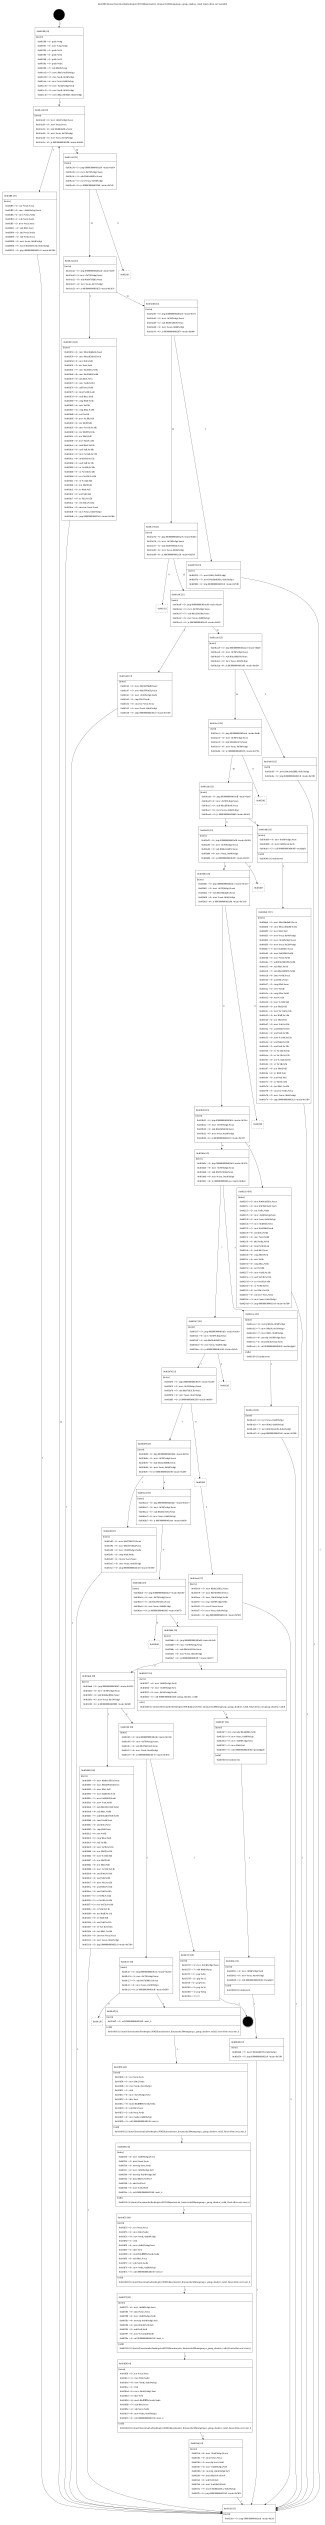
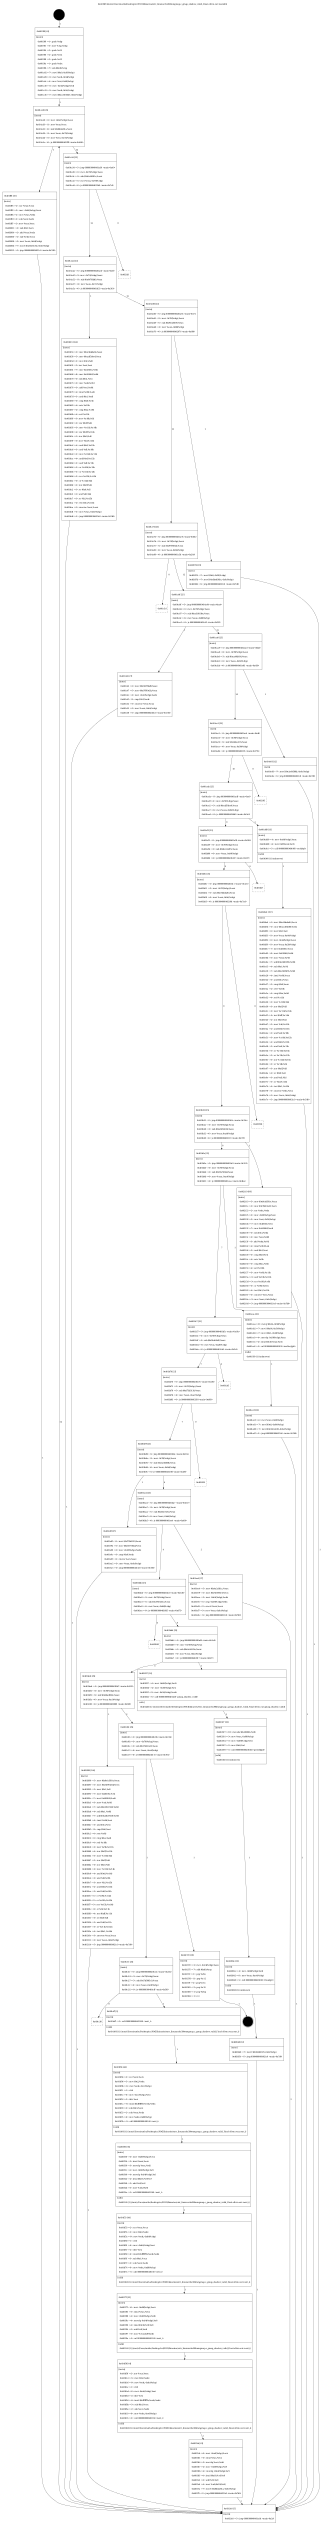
(207, 1530) -> (188, 1549)
